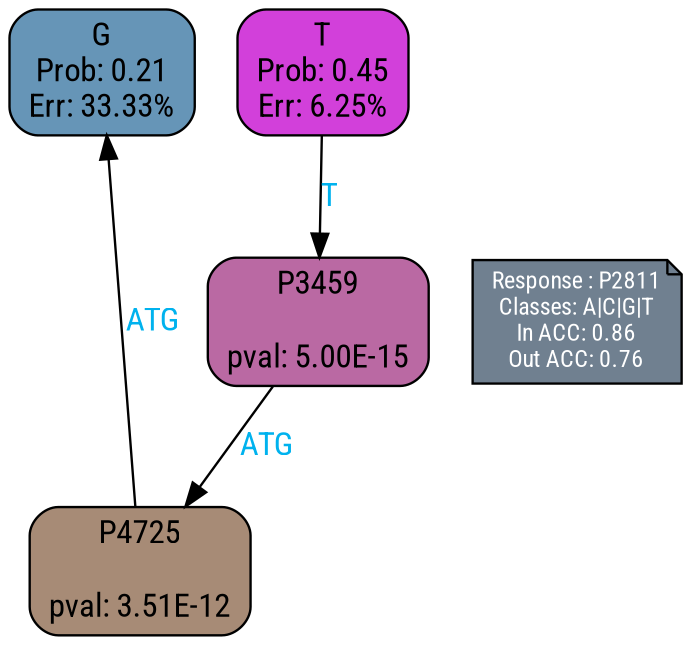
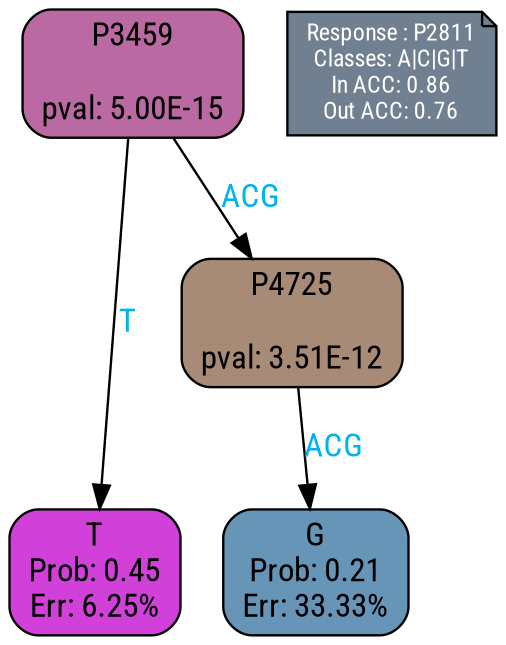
(321, 185) -> (115, 312)
(153, 322) -> (334, 448)
(267, 446) -> (251, 198)
